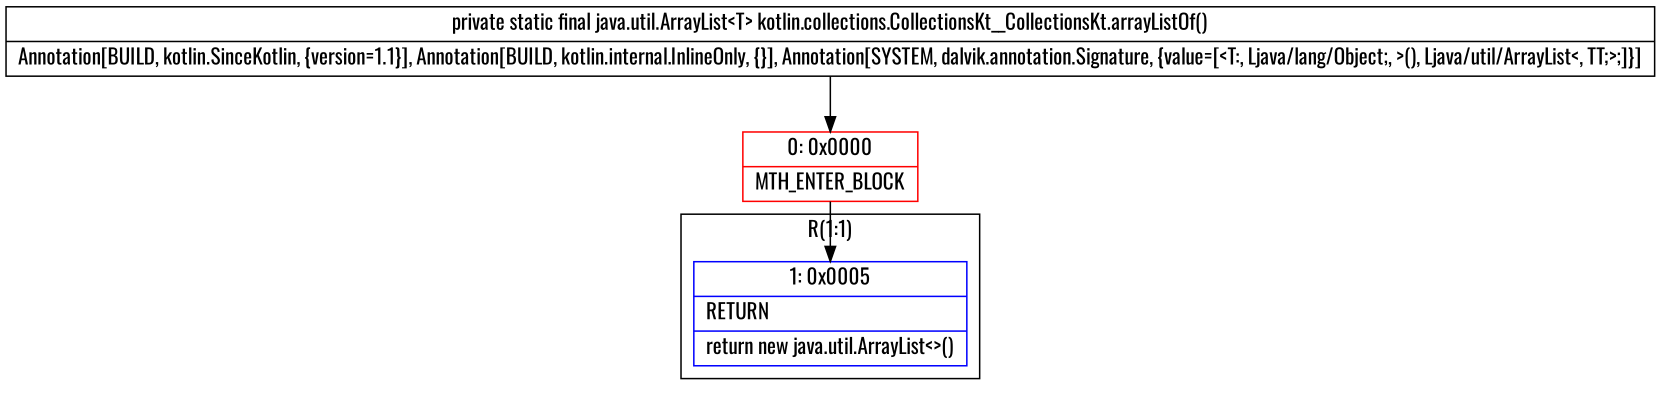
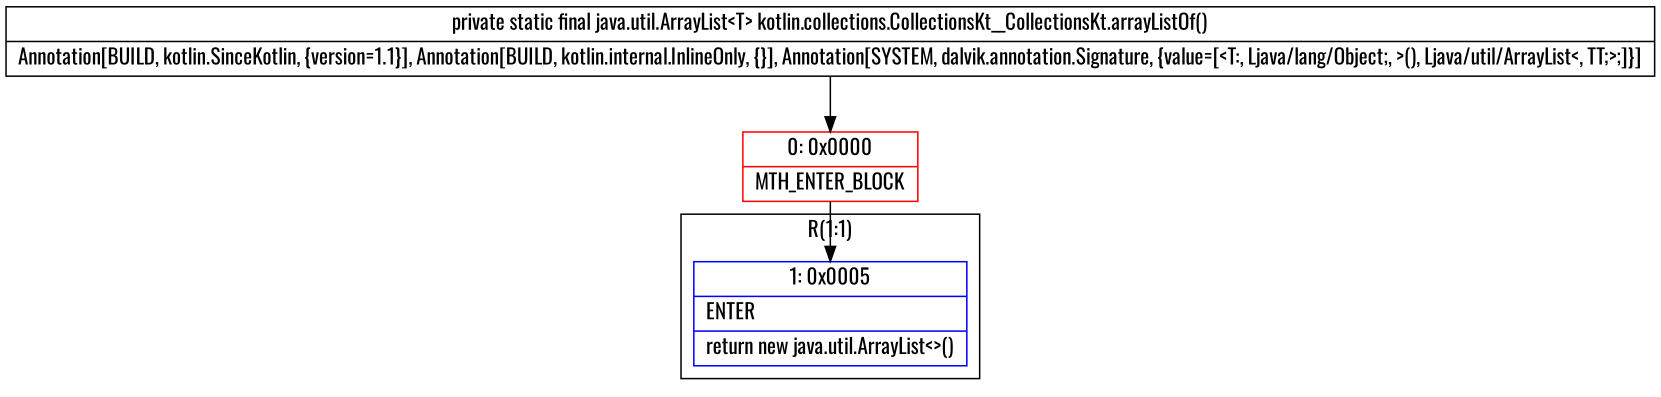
(738, 313) -> (732, 313)
